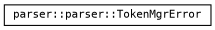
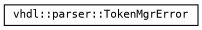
(108, 15) -> (101, 15)
